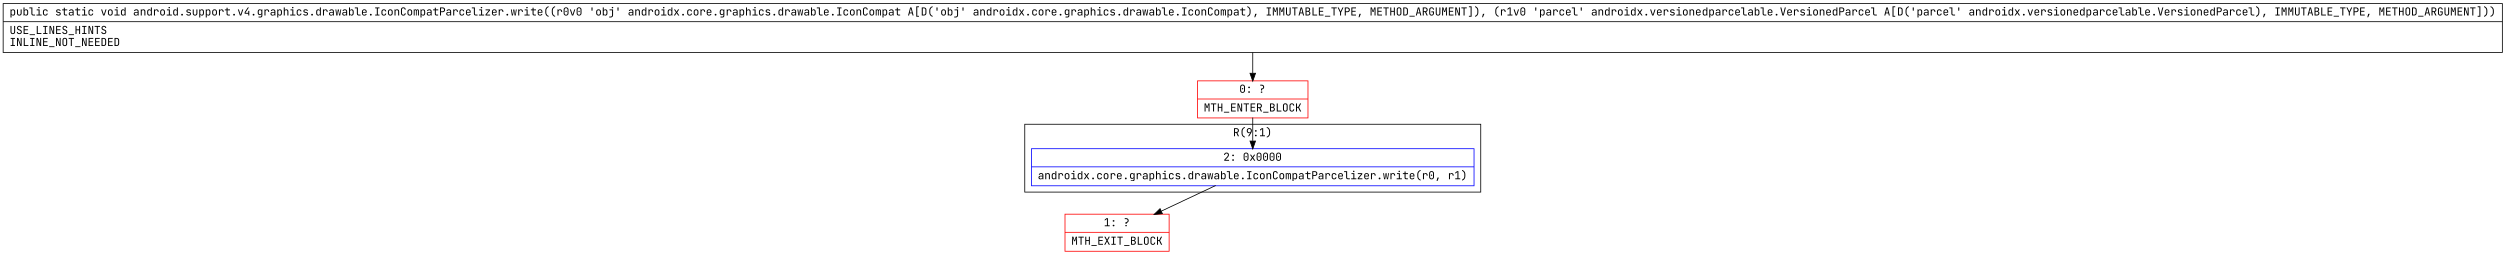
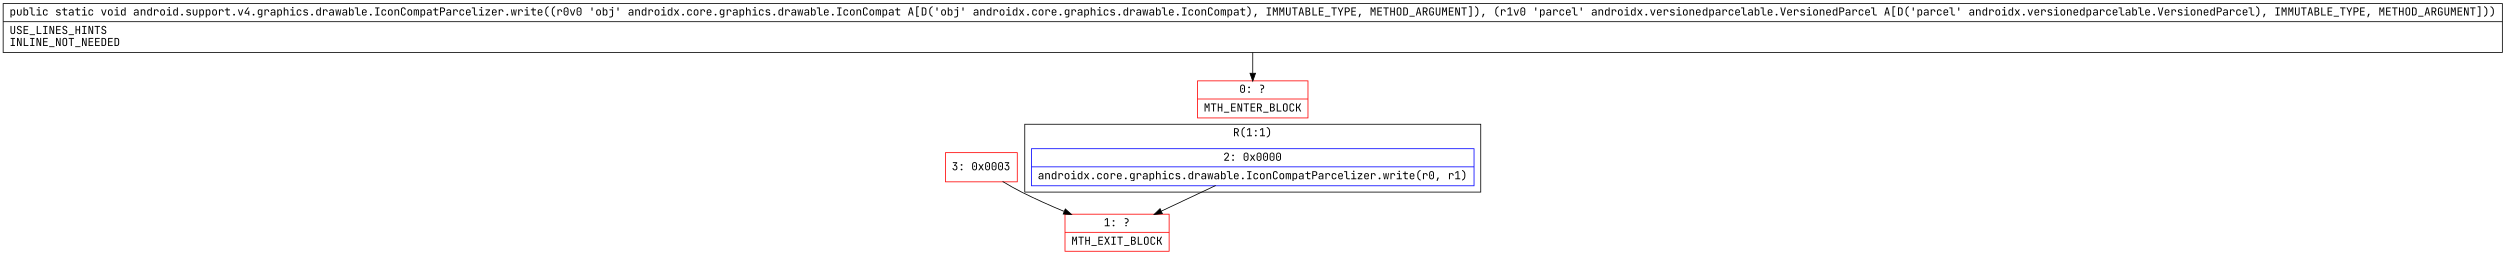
(1253, 129) -> none
(1253, 133) -> (1253, 133)
none -> (981, 167)
